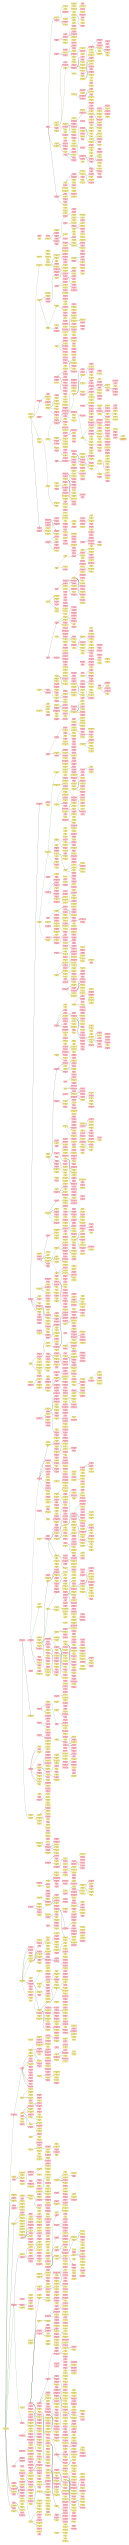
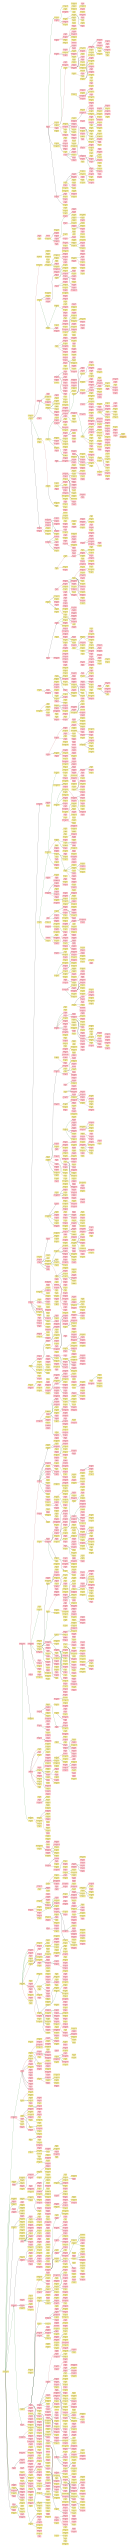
none -> (74, 1075)
